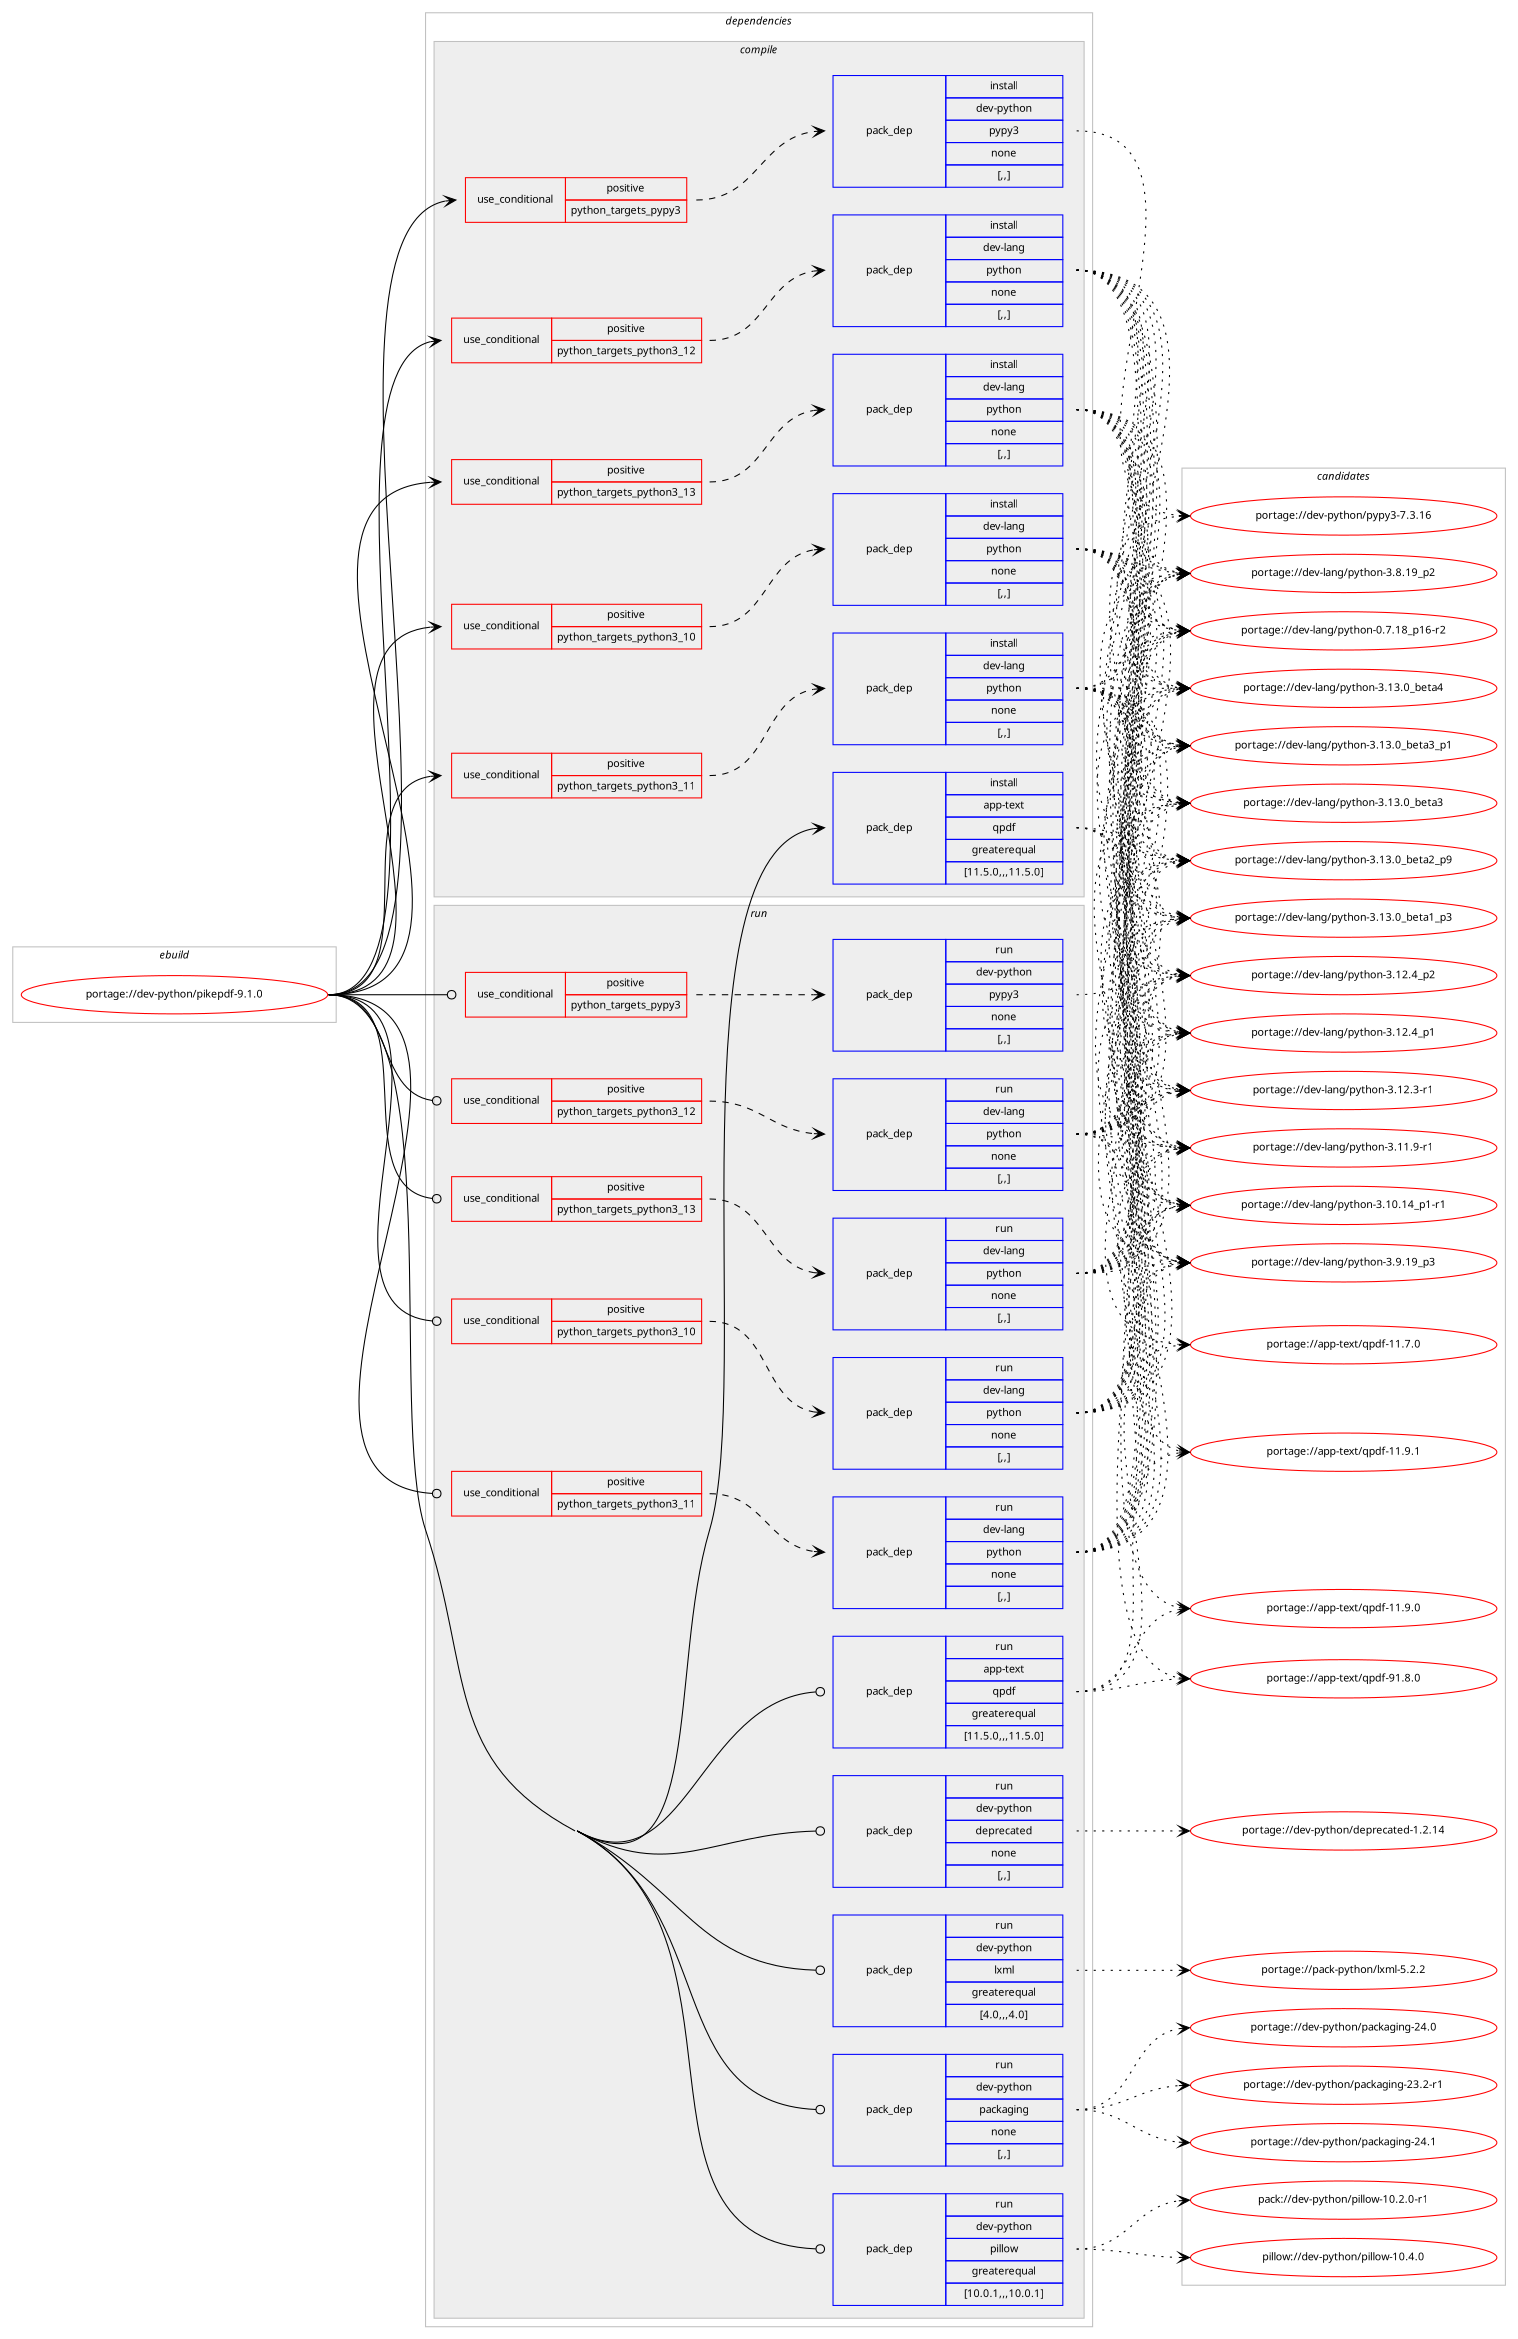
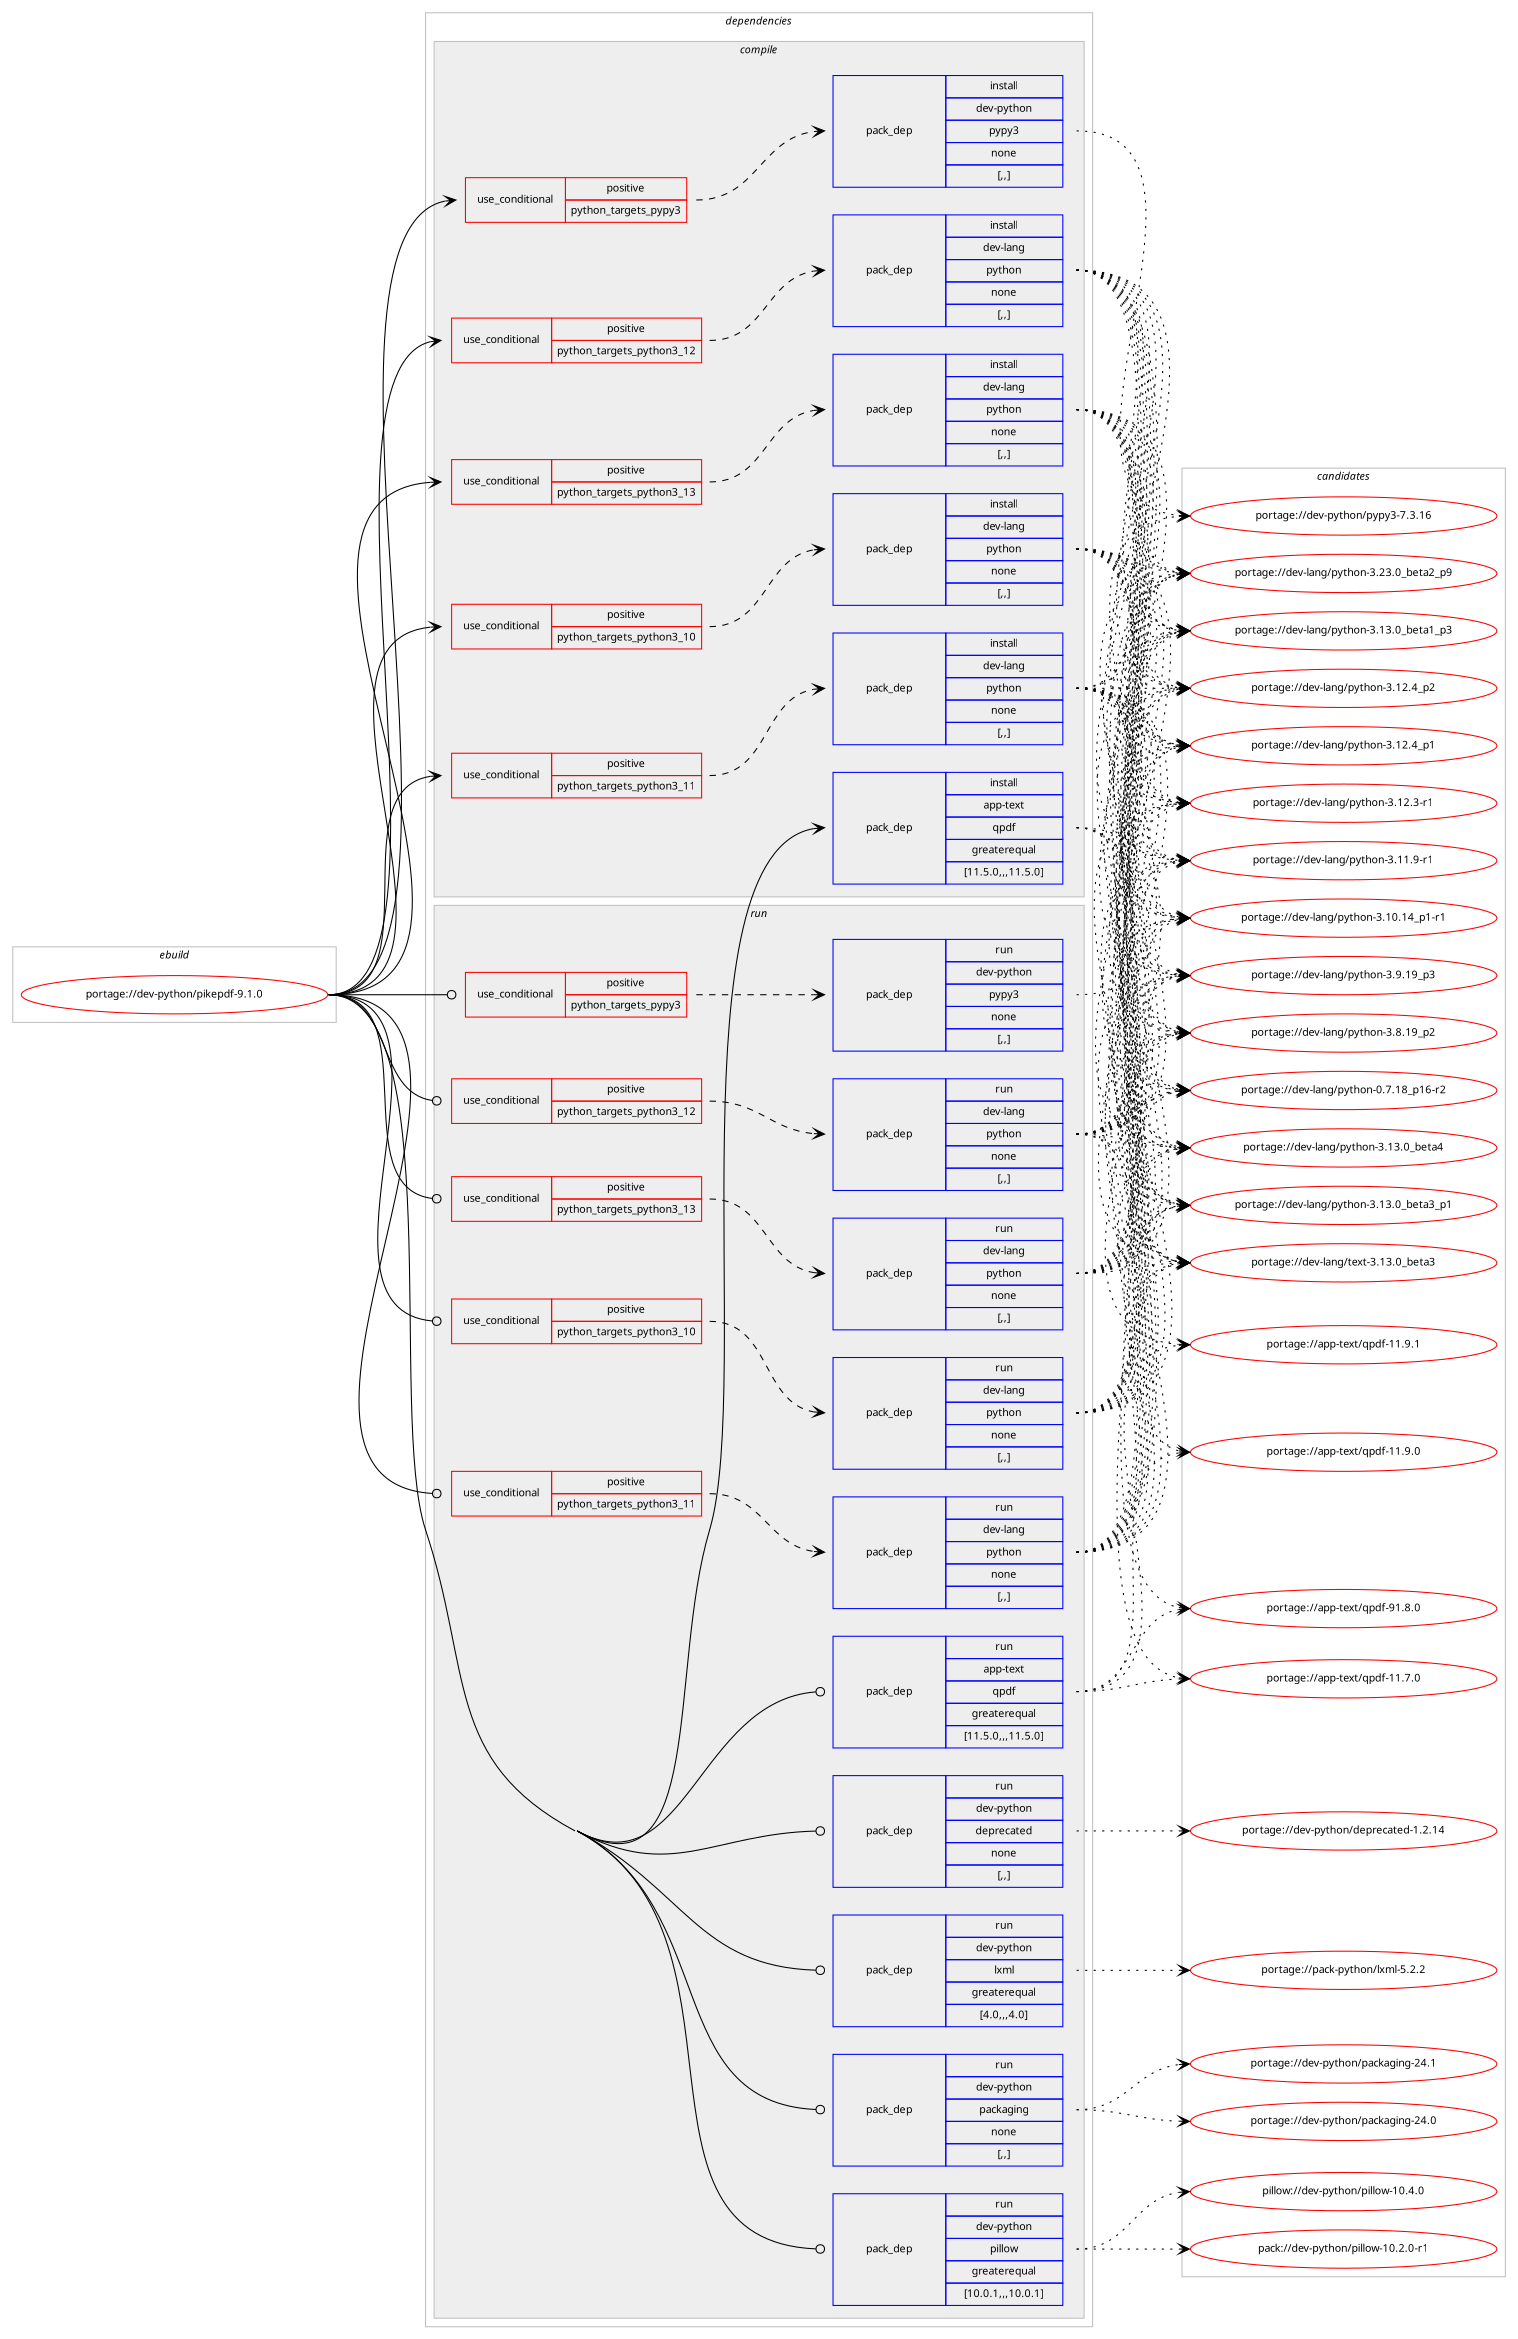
(1344, 803) -> (1344, 1263)
(1344, 861) -> (1344, 573)
(1344, 2085) -> none
